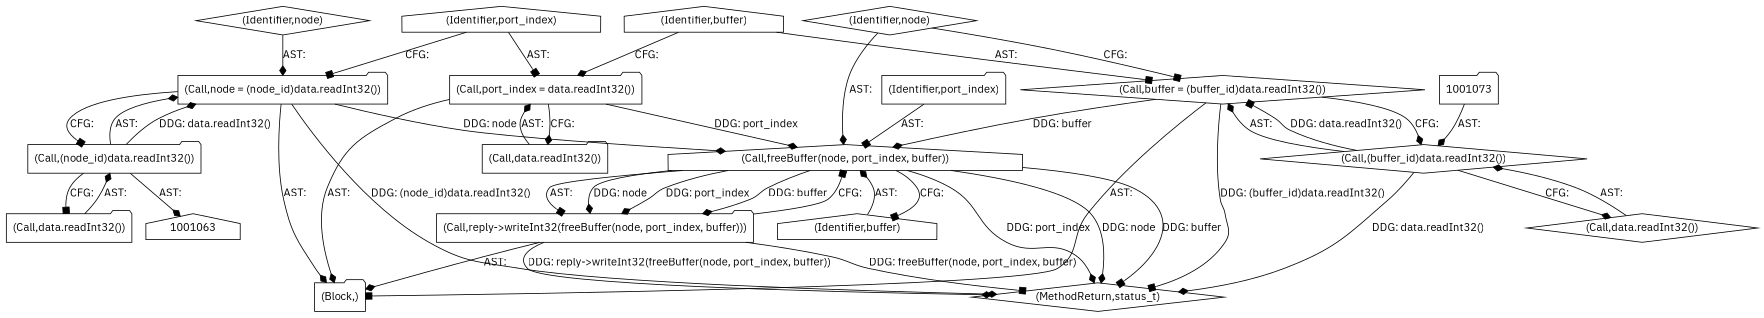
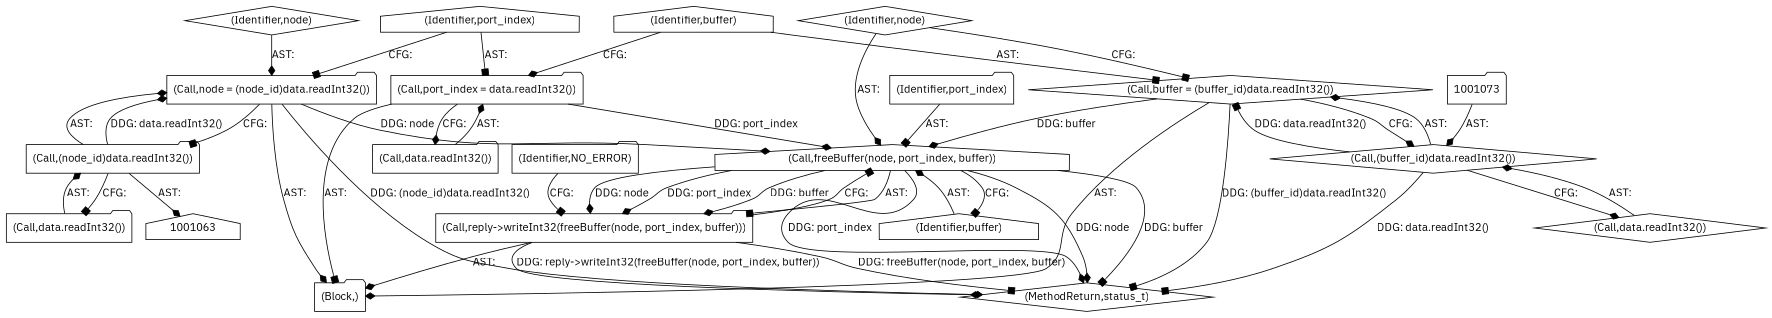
(344, 157) -> (326, 173)
none -> (575, 159)
(1314, 256) -> (1308, 255)
(852, 285) -> (854, 285)
